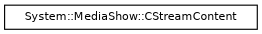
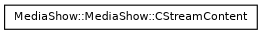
(131, 17) -> (131, 17)
